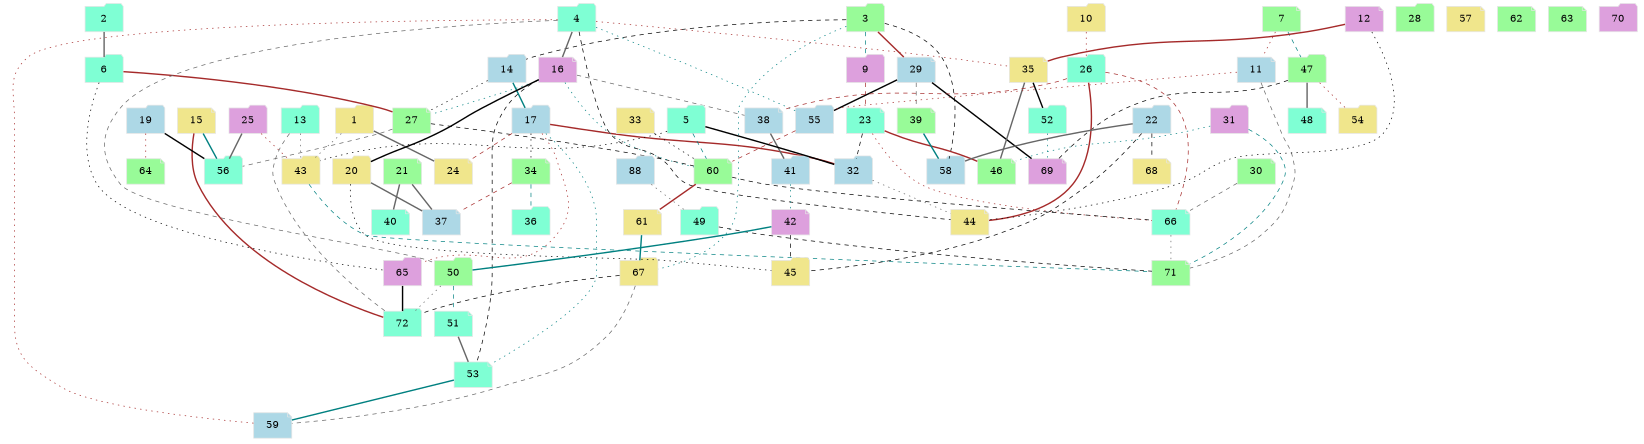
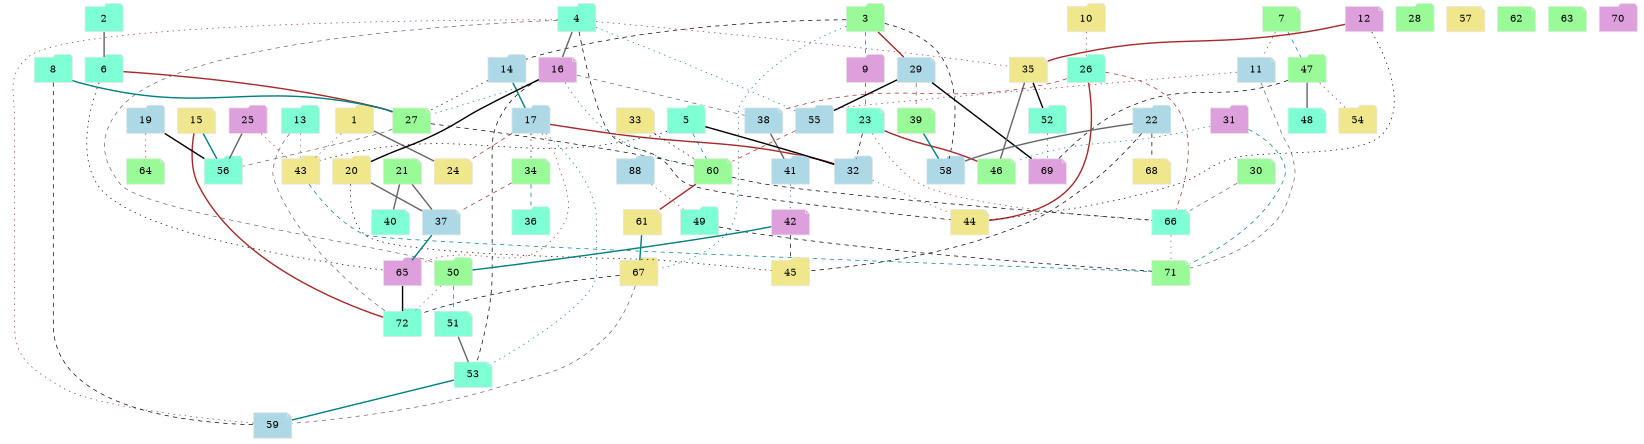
none -> (53, 70)
none -> (418, 253)
